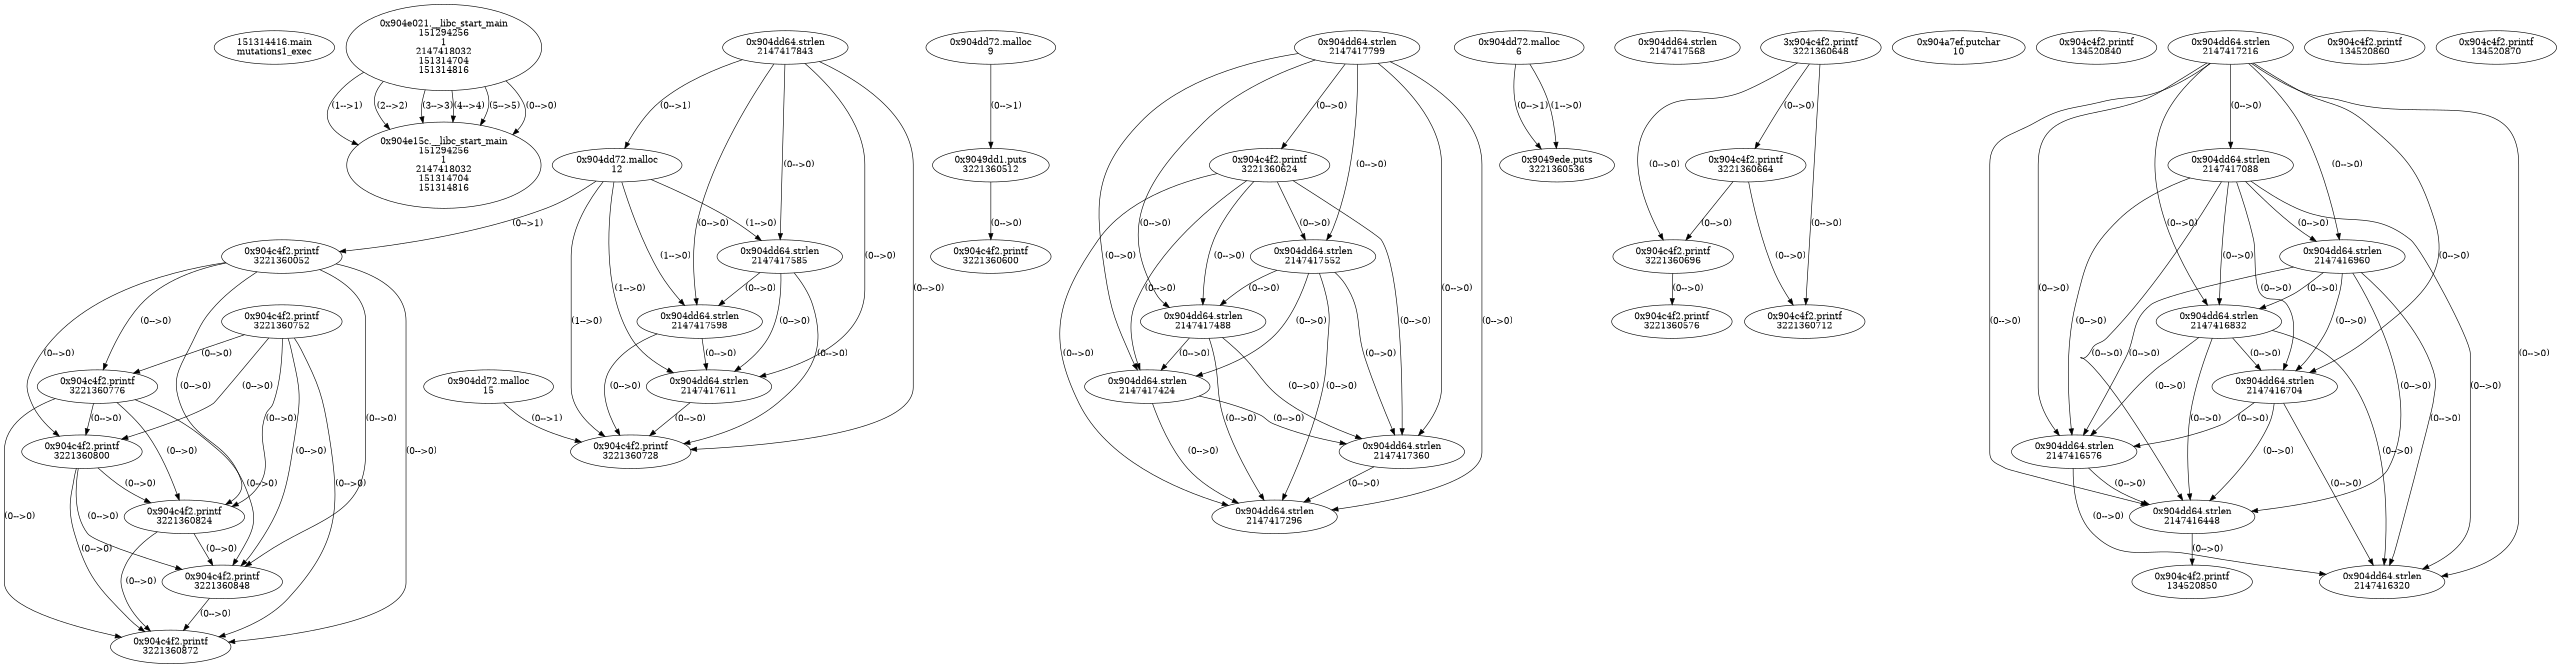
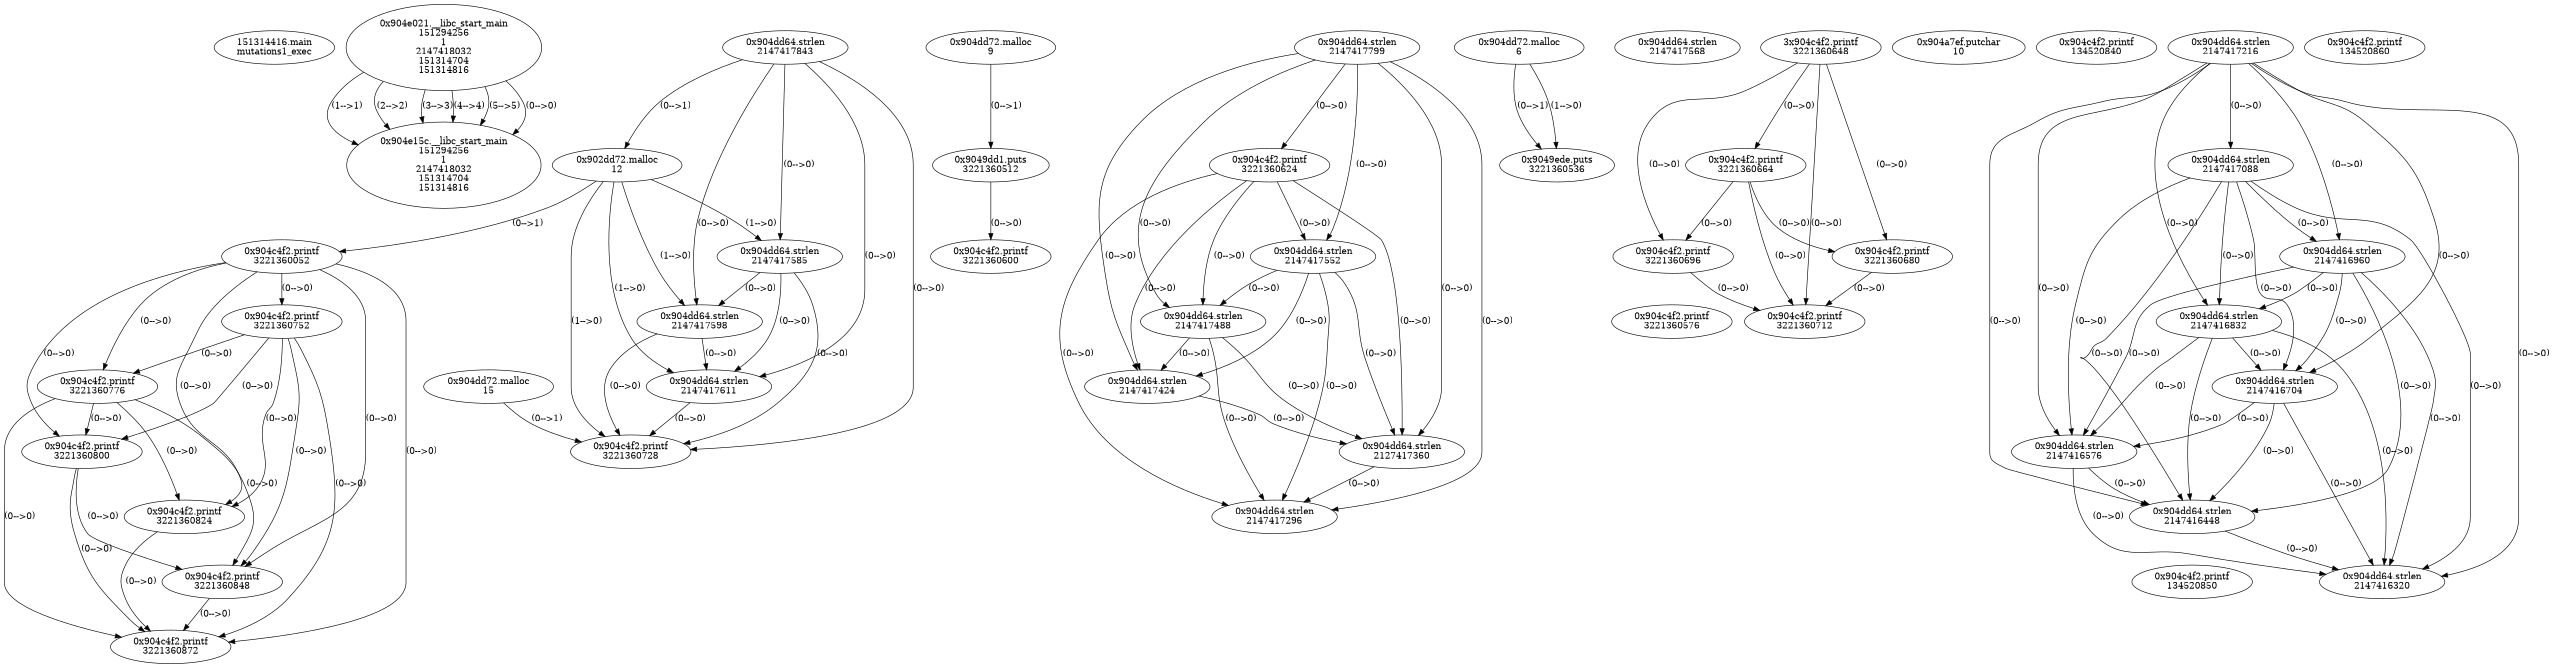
(2496, 48) -> none
(617, 165) -> (617, 165)
none -> (1892, 257)
none -> (282, 286)
(1673, 286) -> (1720, 295)
(1402, 452) -> (1402, 452)
(1182, 461) -> none
(120, 486) -> none
(2192, 546) -> (2278, 551)
(202, 547) -> none
